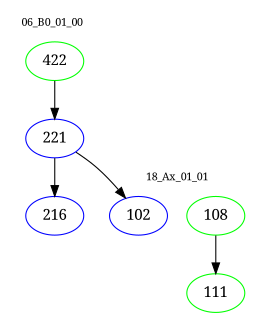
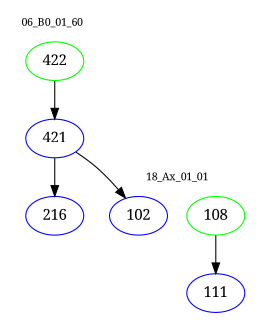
(53, 23) -> (53, 23)
(55, 138) -> (55, 138)
(216, 293) -> (216, 293)
